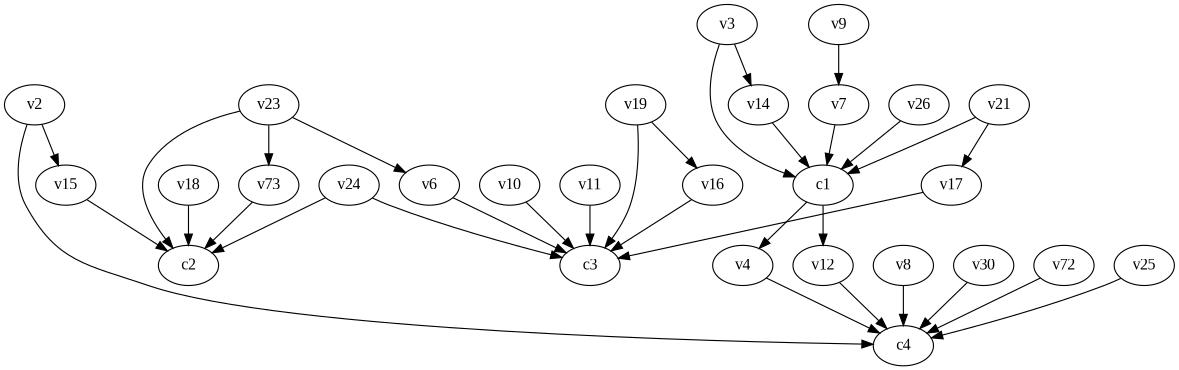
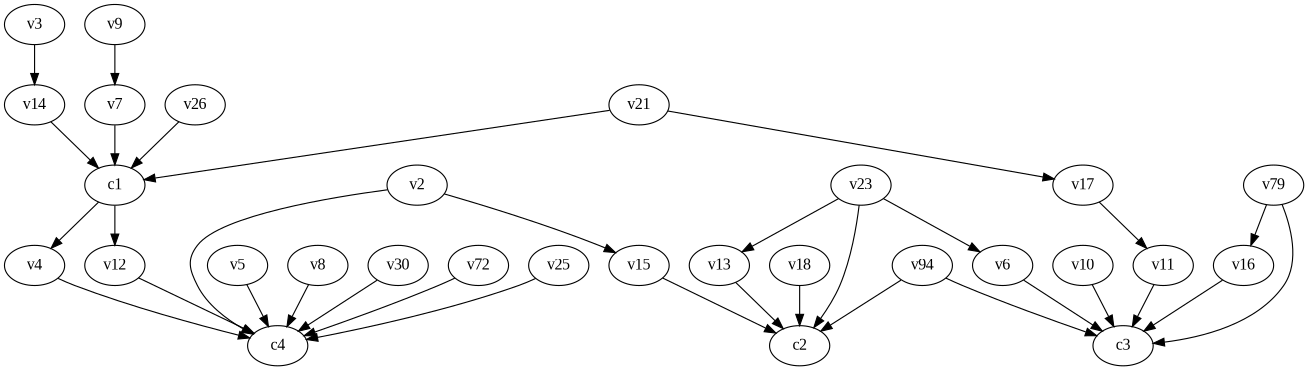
(636, 105) -> (1274, 185)
(718, 125) -> none
(269, 185) -> (719, 265)
(349, 185) -> (922, 265)
(769, 226) -> (1119, 221)
none -> (238, 265)
